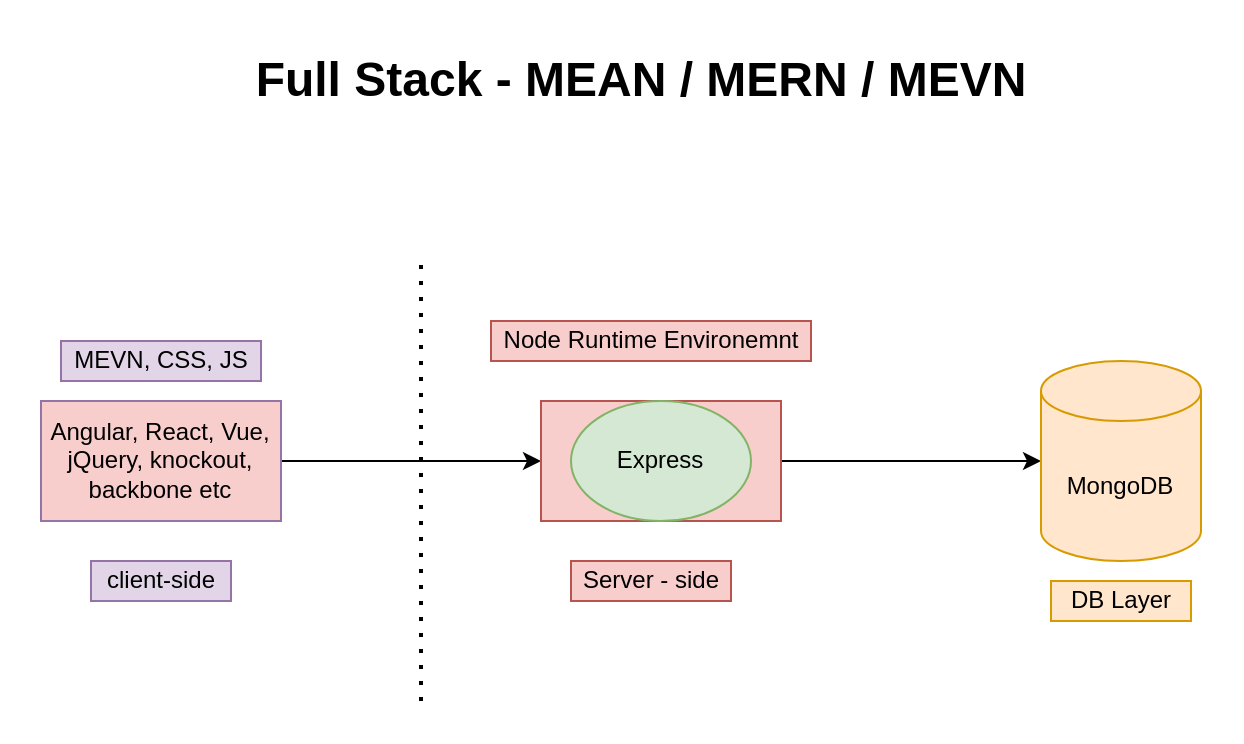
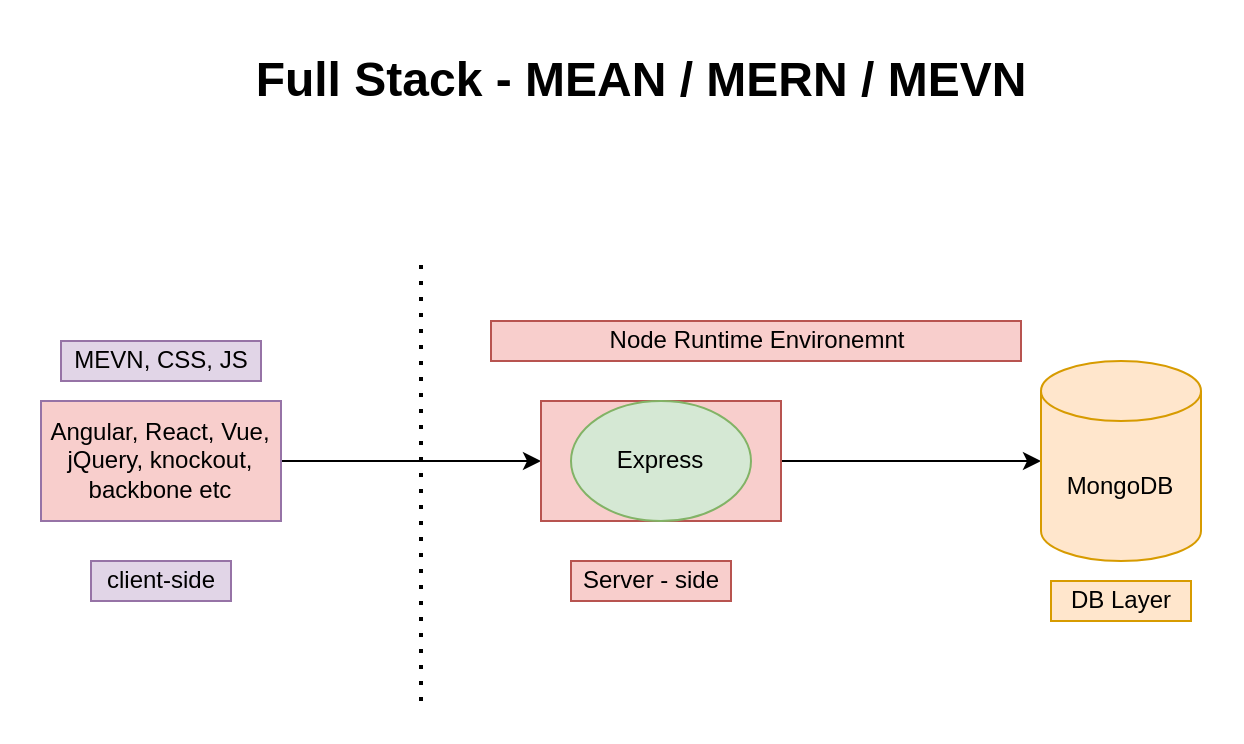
(651, 341) -> (756, 341)
